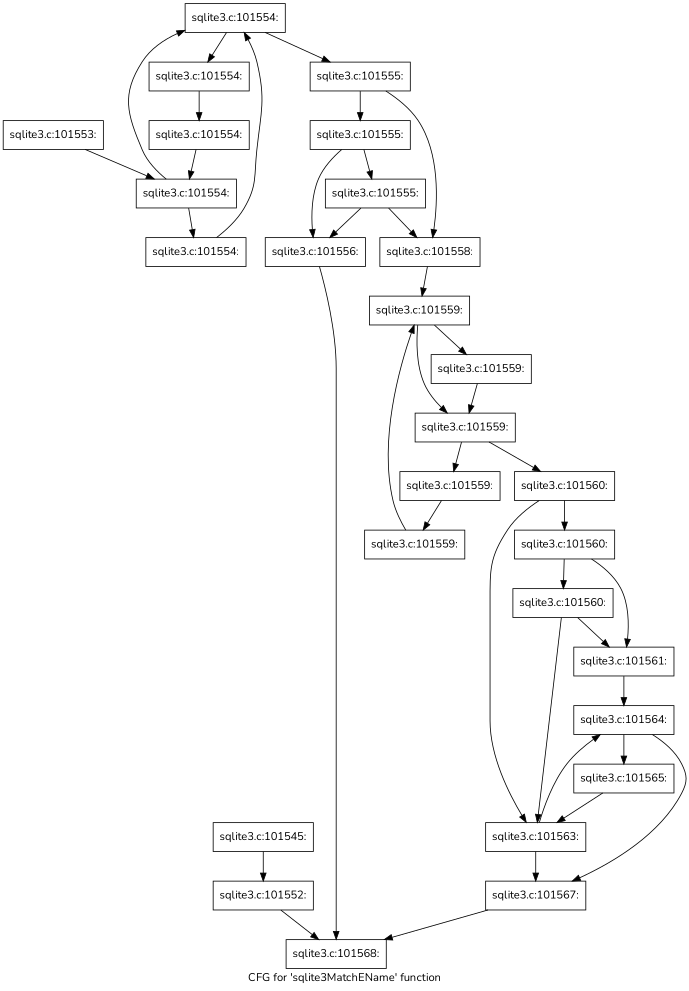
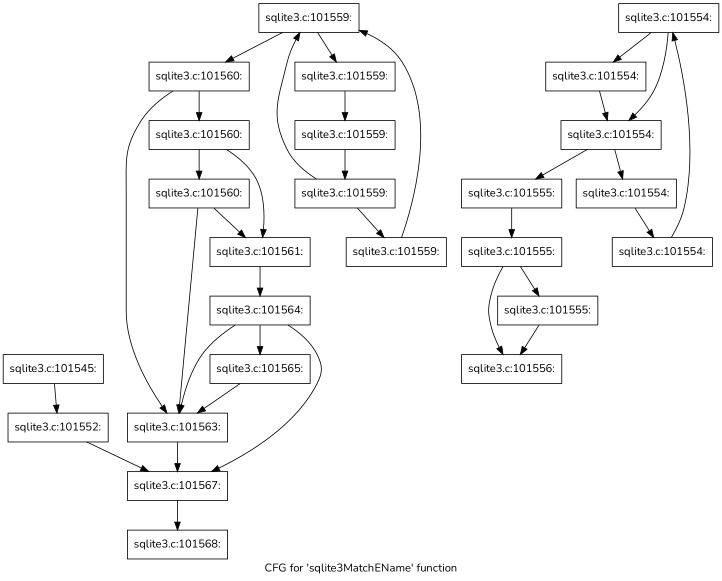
(53, 135) -> none
(430, 252) -> none
(336, 598) -> none
(559, 776) -> (199, 359)
(297, 922) -> (114, 455)
